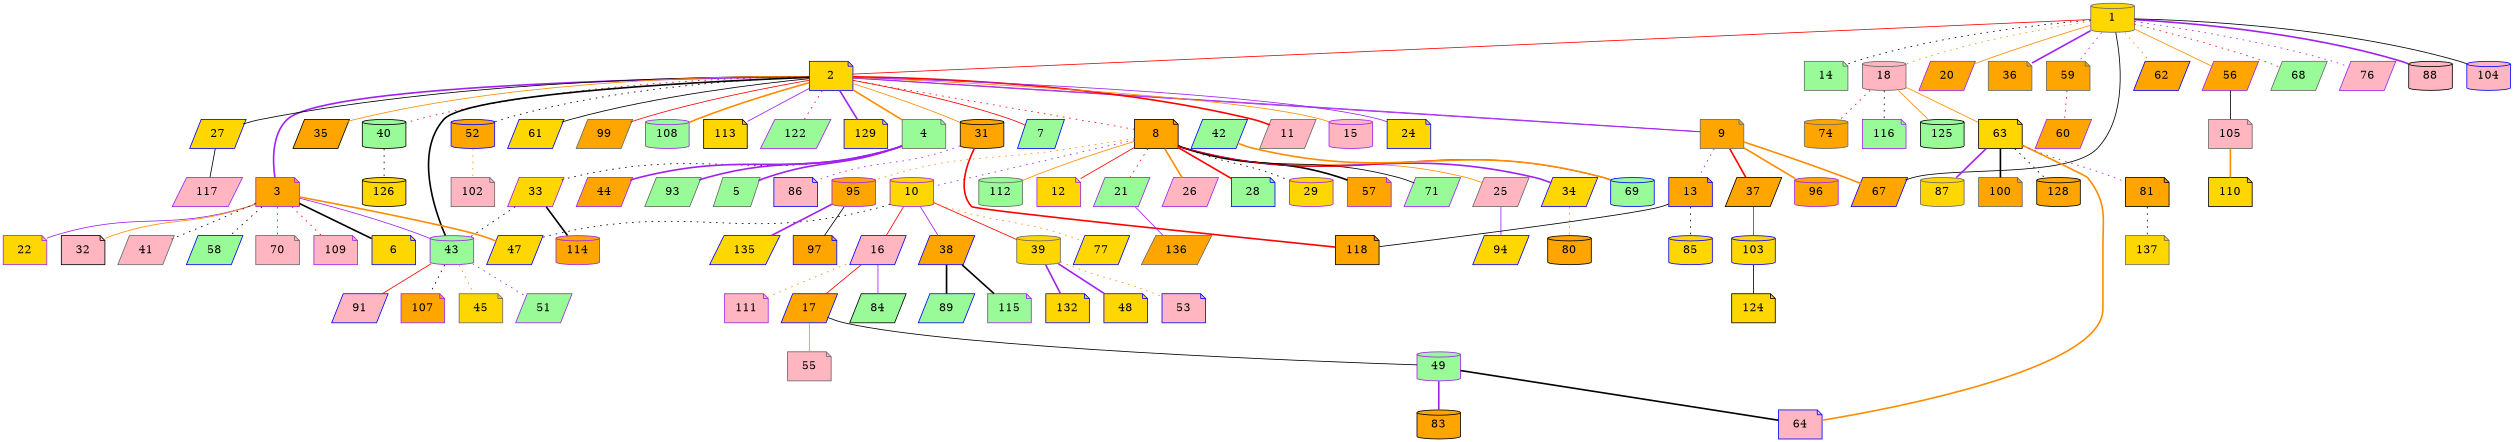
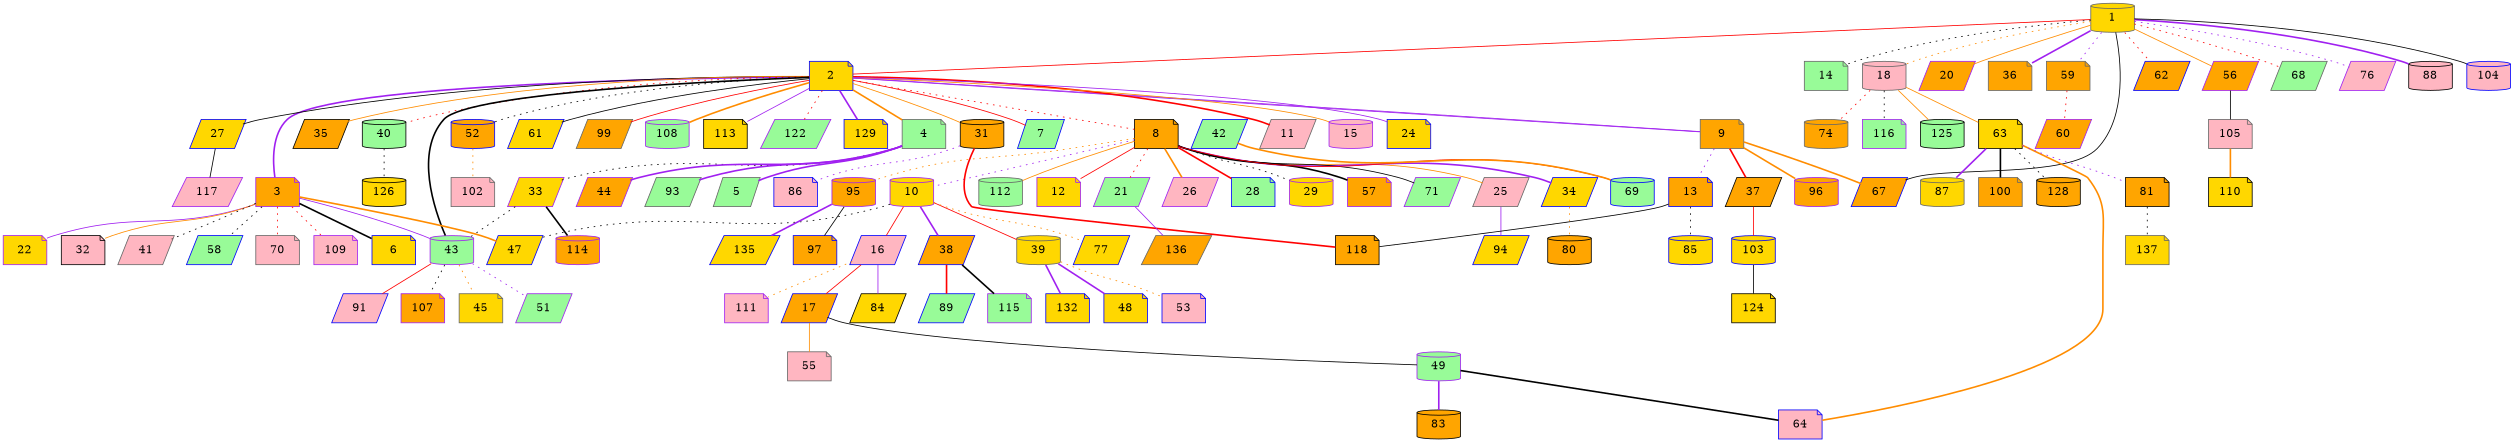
(2137, 47) -> (2137, 47)
(929, 221) -> (929, 221)
(947, 279) -> (947, 279)
(878, 308) -> (878, 308)
